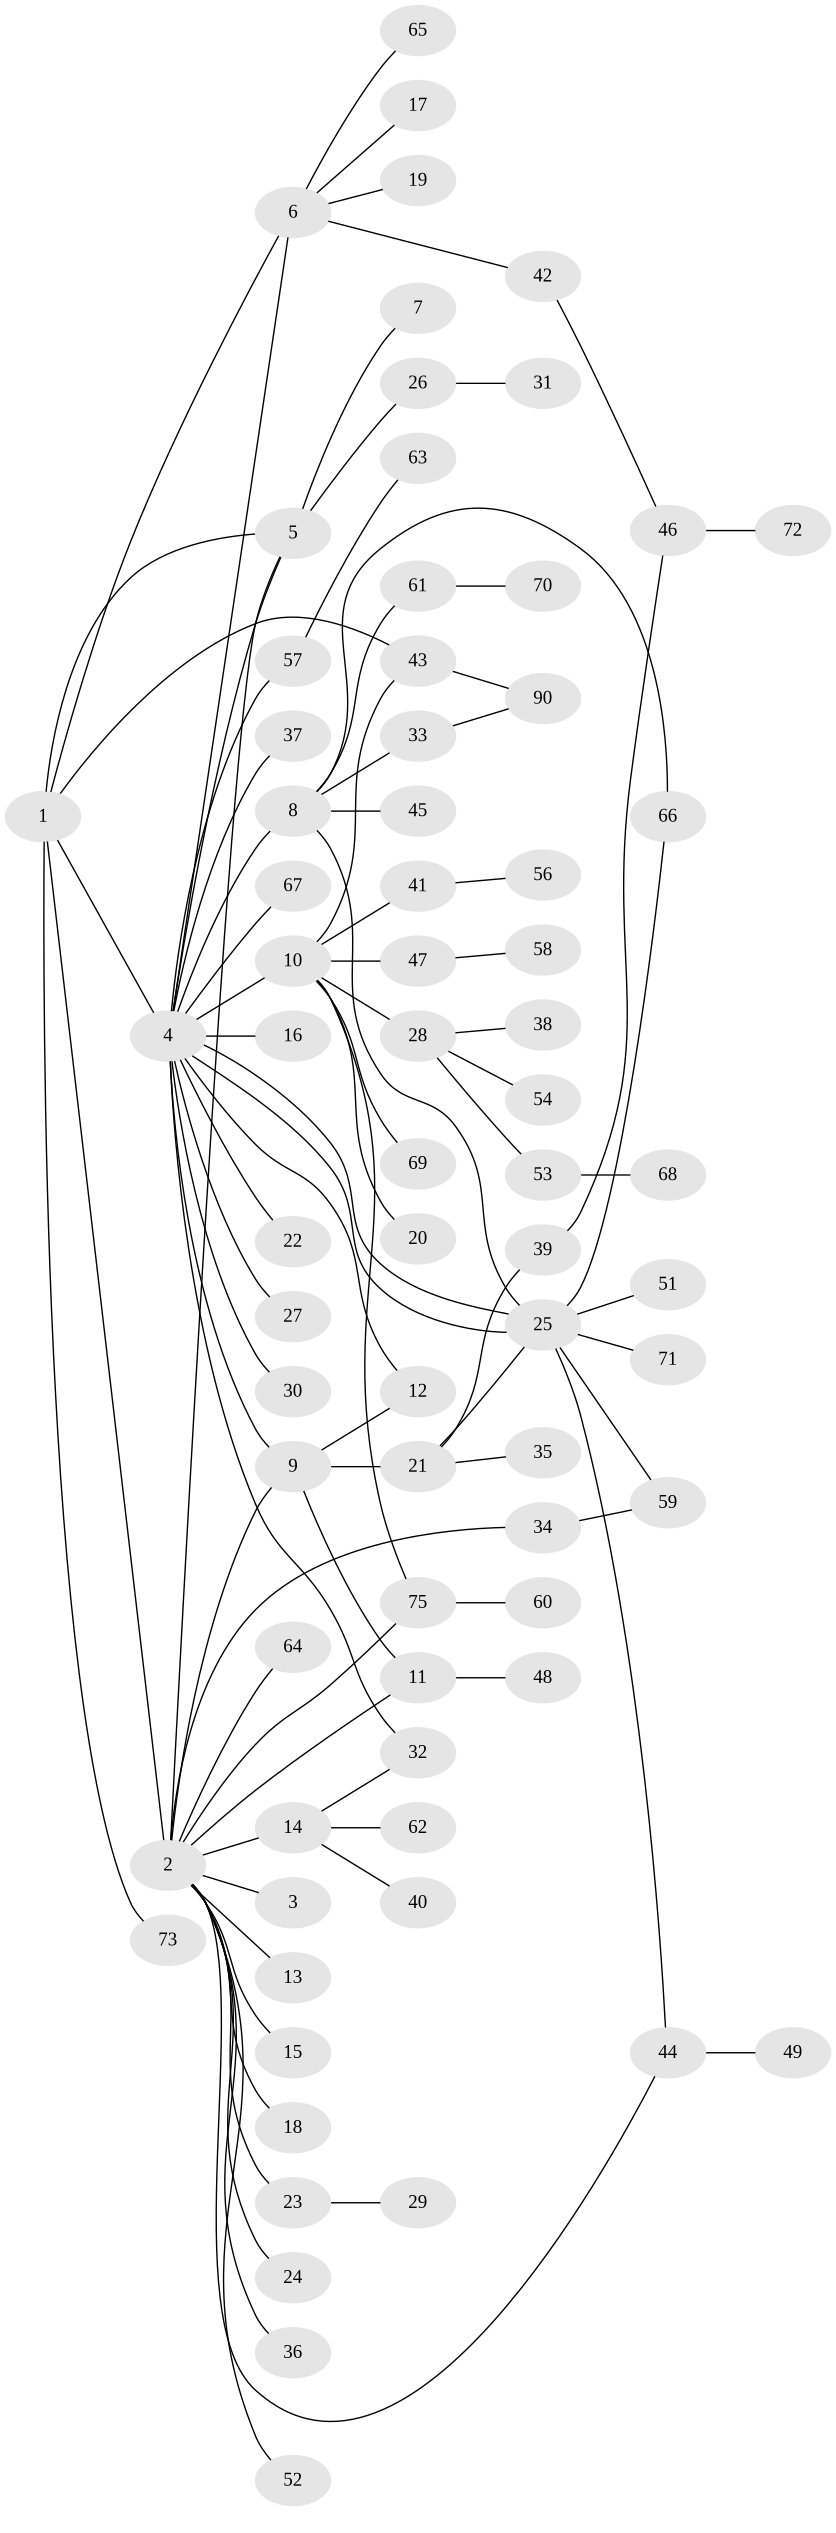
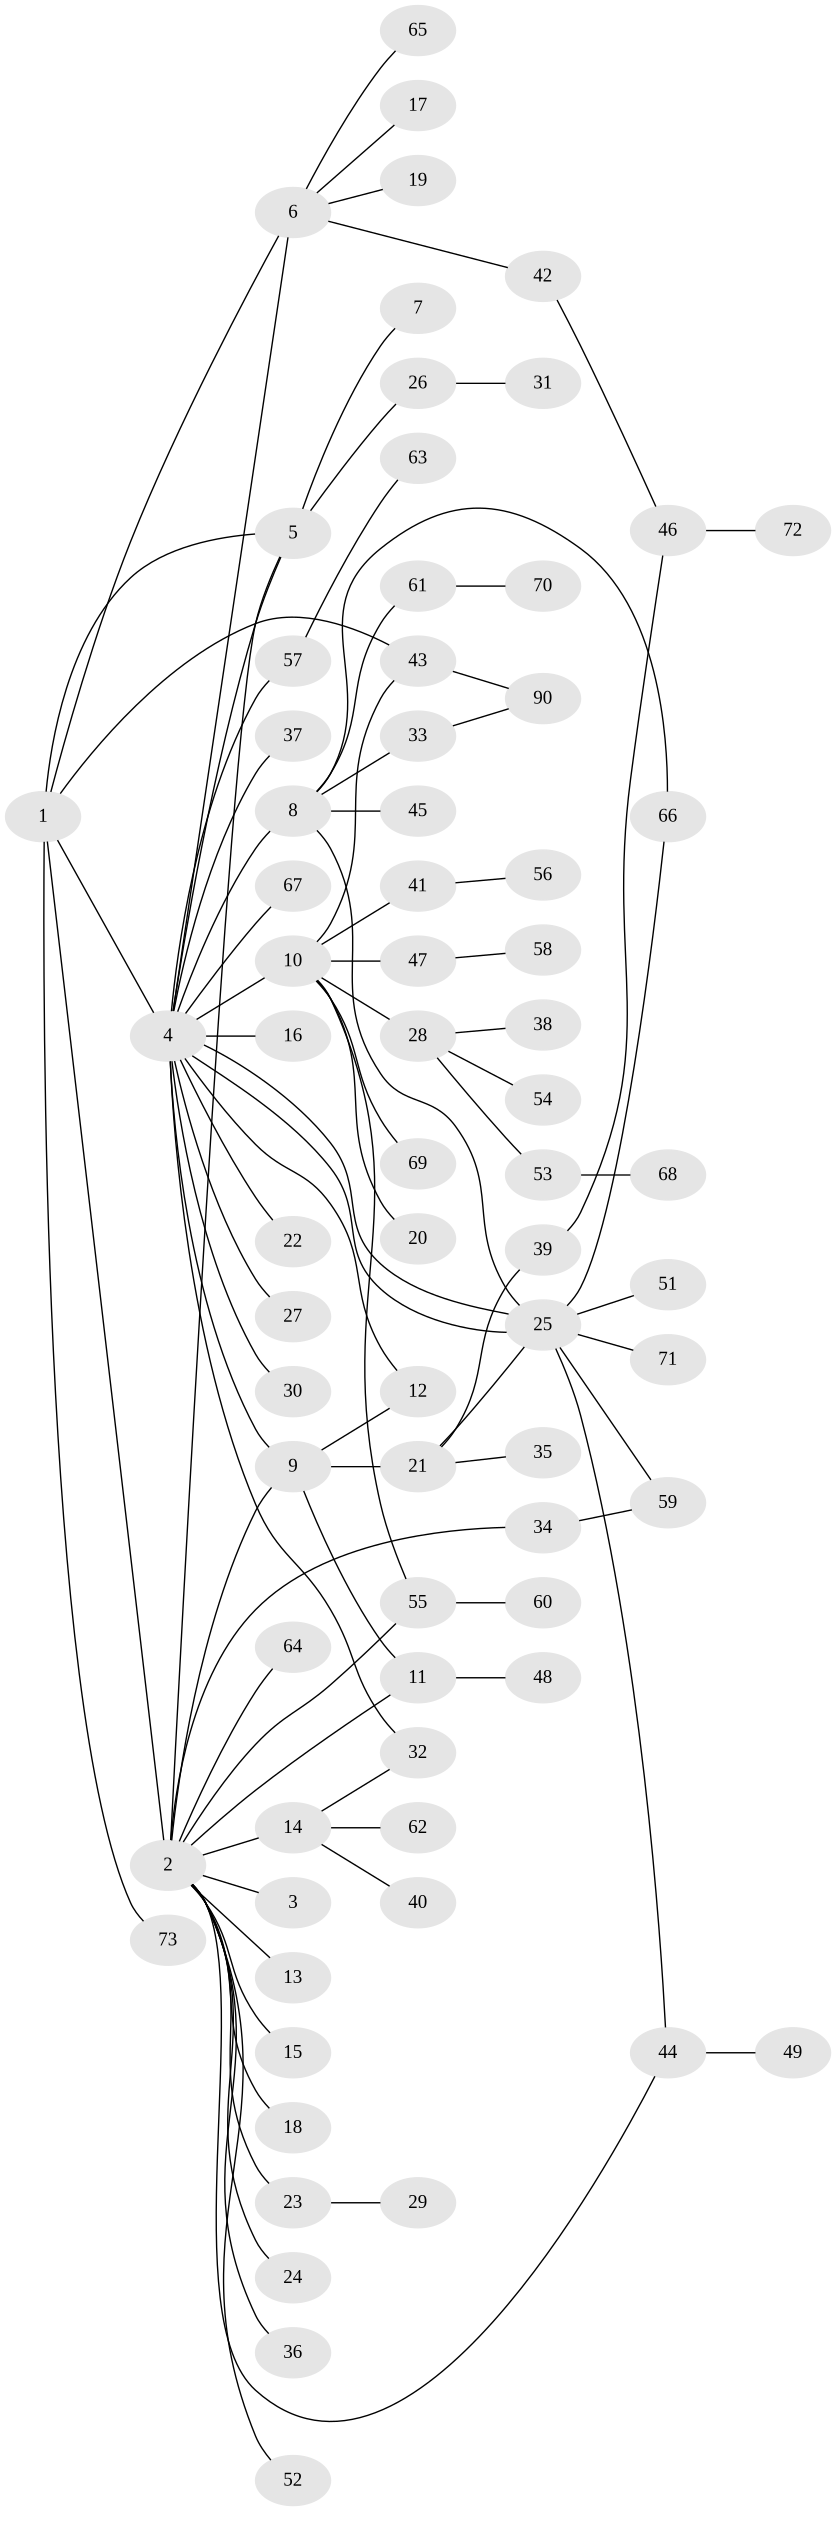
(418, 1603) -> (418, 1603)
